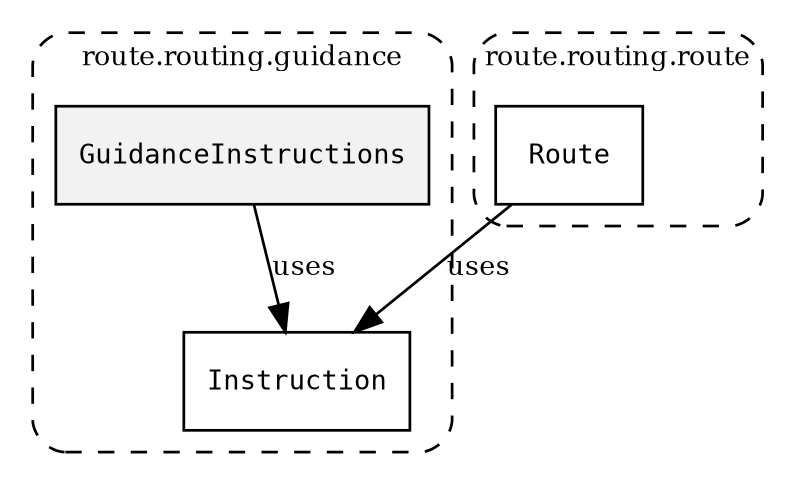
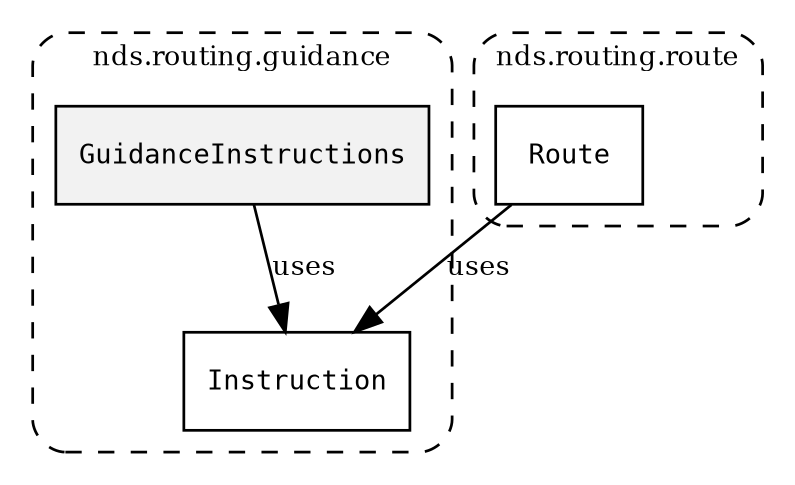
(242, 59) -> (242, 59)
(618, 59) -> (618, 59)
